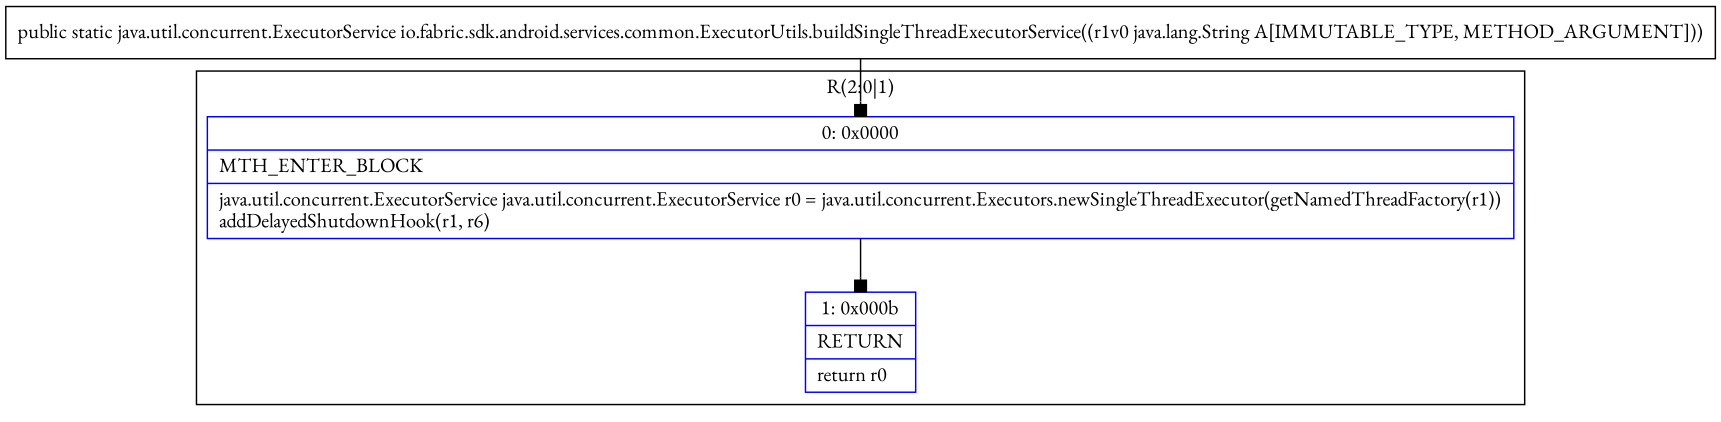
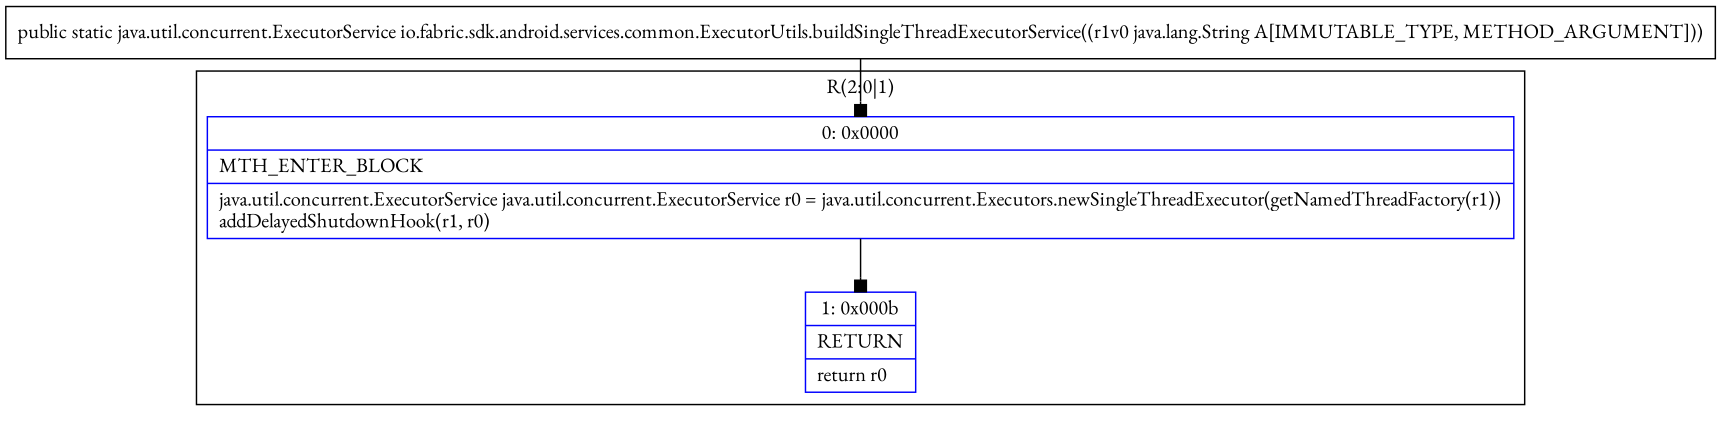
(355, 221) -> (355, 221)
